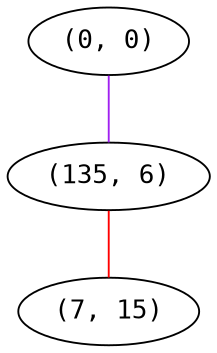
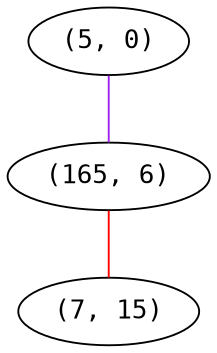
(109, 41) -> (109, 41)
(109, 176) -> (109, 176)
